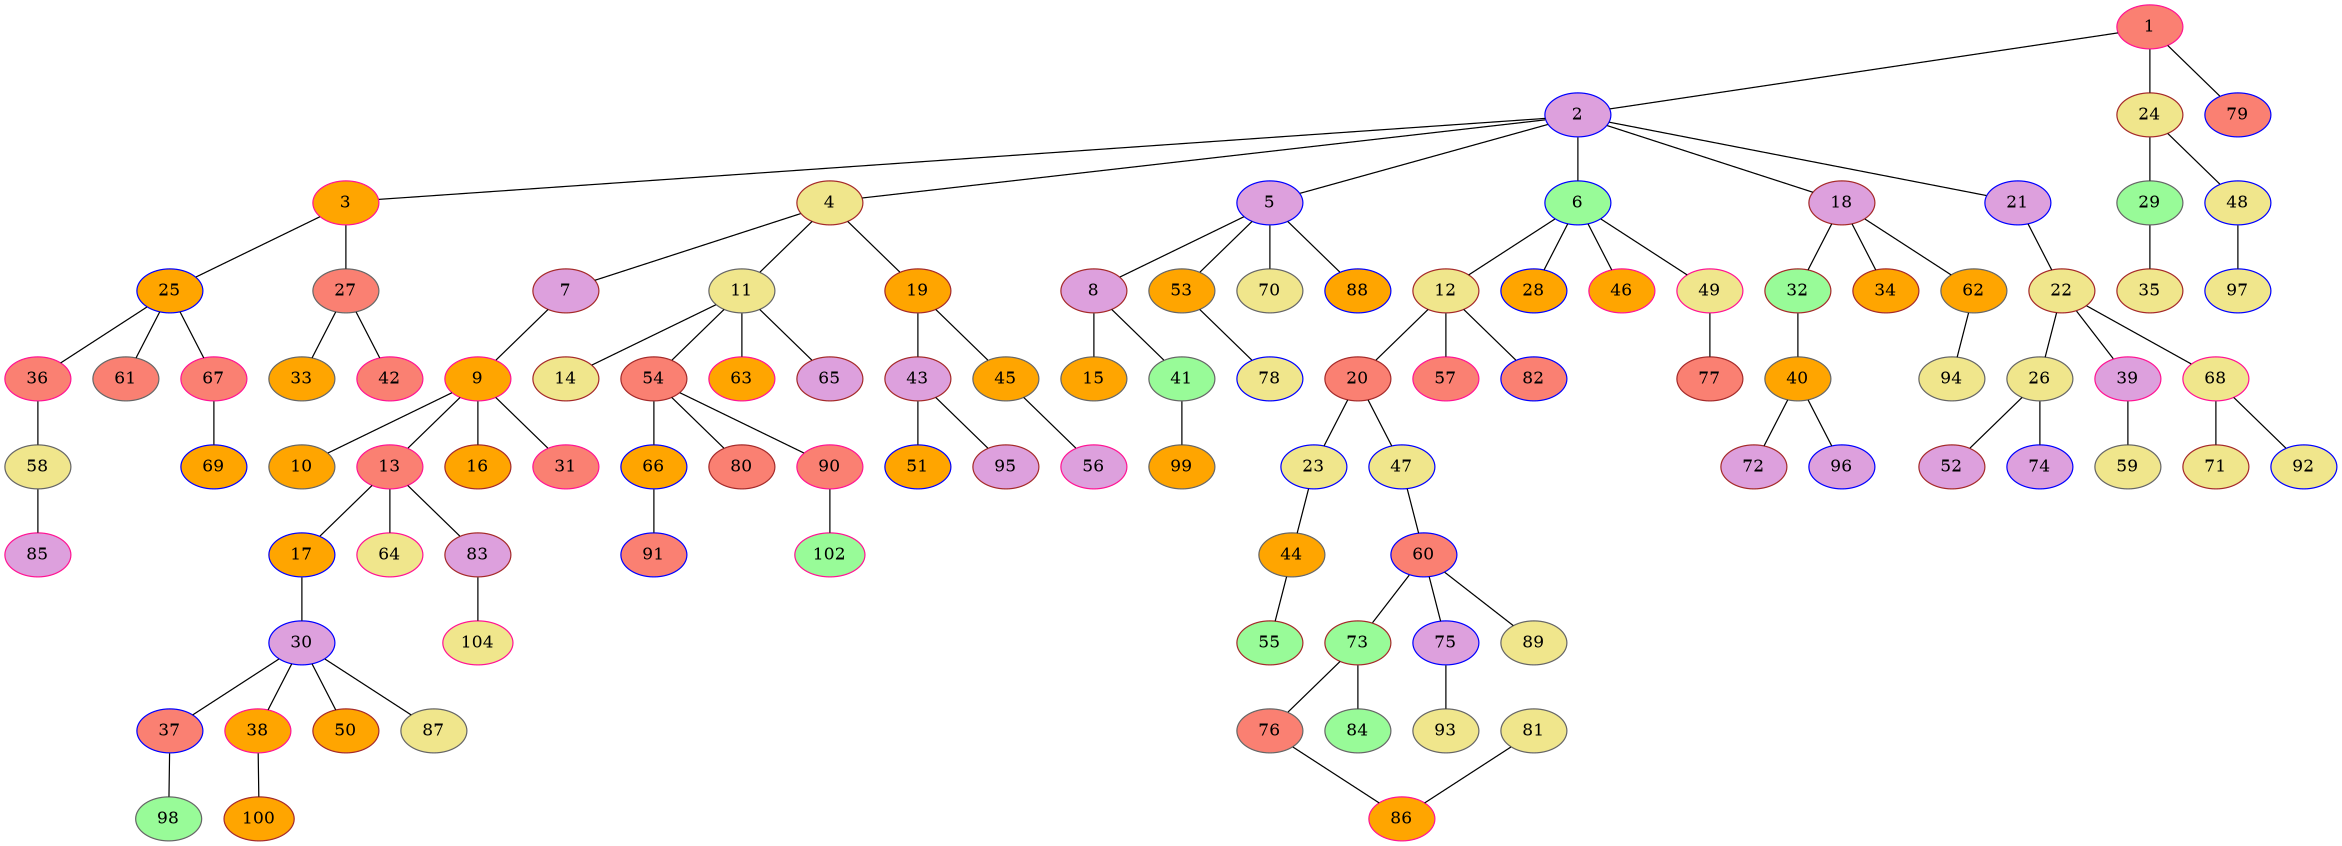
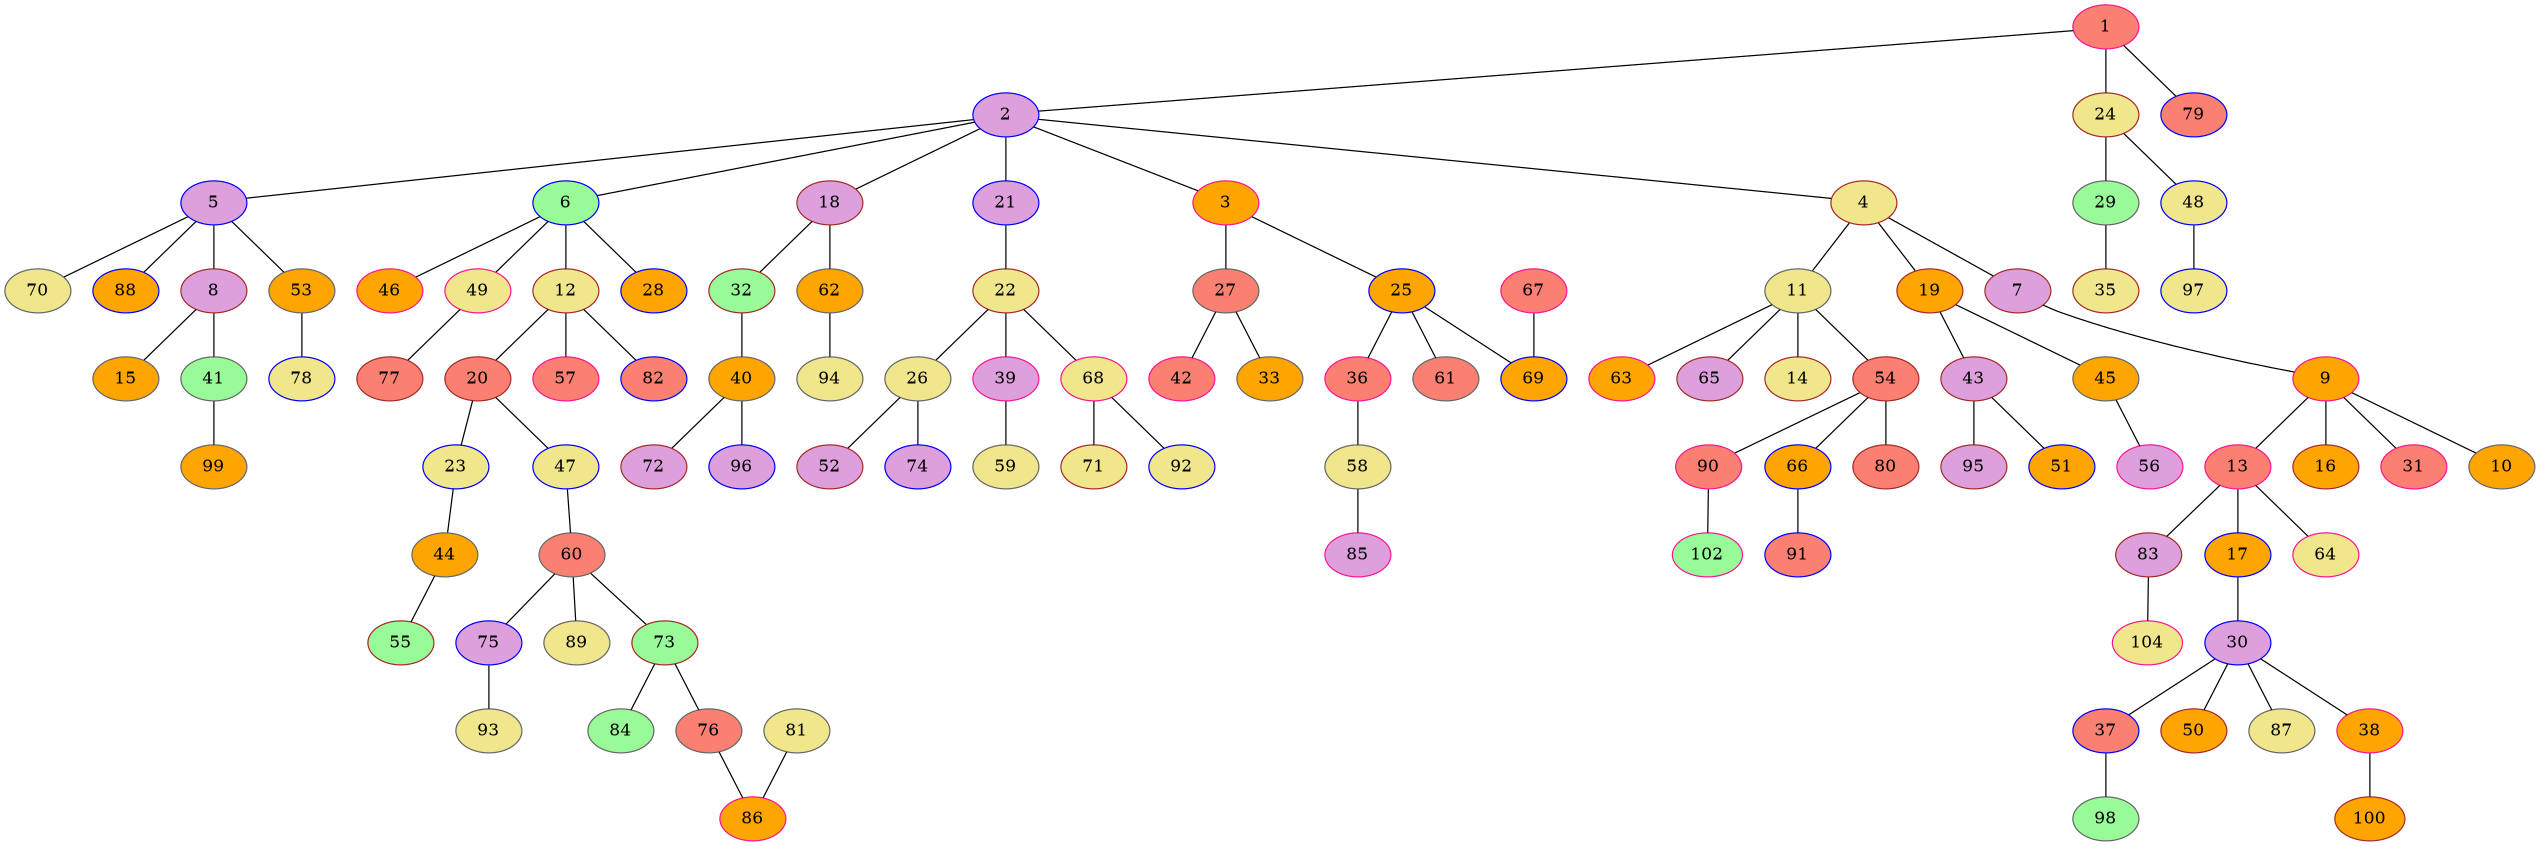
(1886, 291) -> none
(192, 335) -> (1468, 335)
(1424, 555) -> (572, 555)
